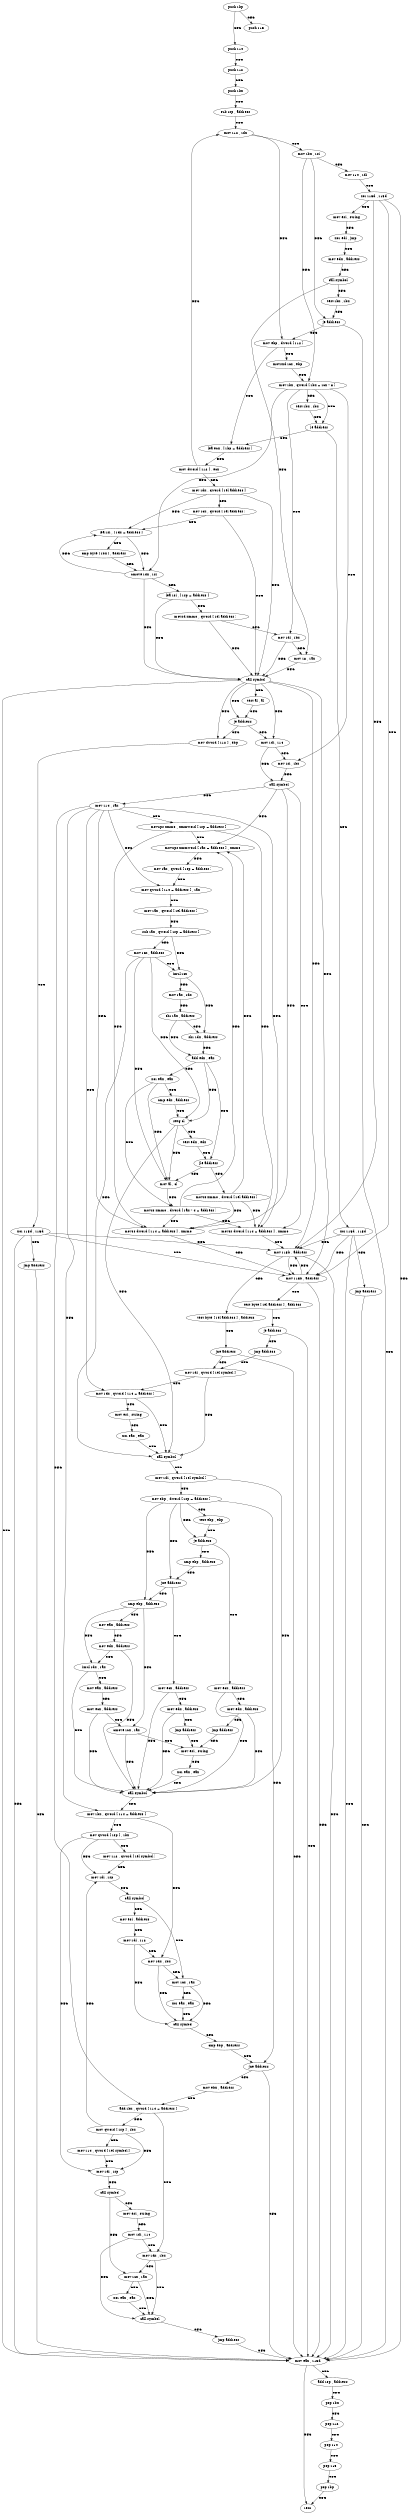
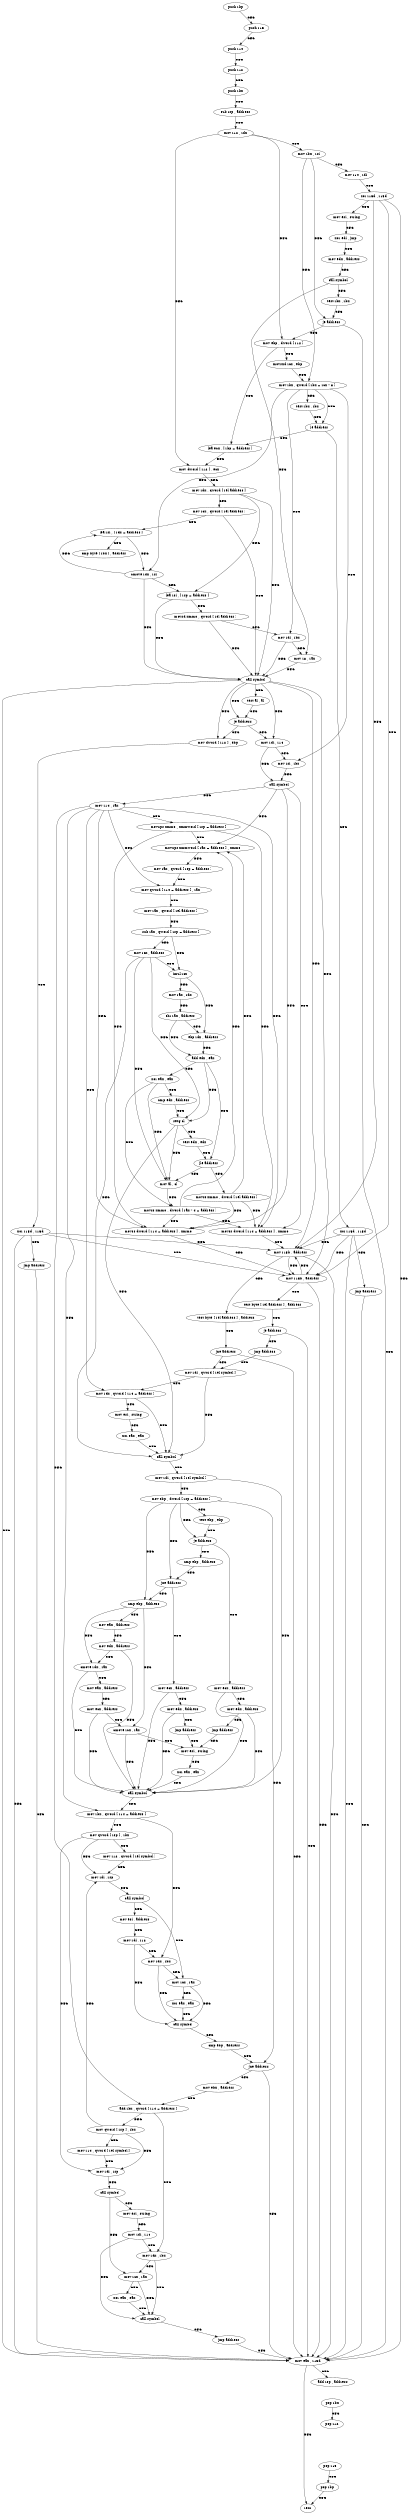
(234, 27) -> (247, 38)
(192, 293) -> (175, 286)
(168, 509) -> (248, 547)
(123, 564) -> none
(203, 1037) -> (203, 1037)
(94, 1667) -> (94, 1667)
(333, 2391) -> none
(331, 2445) -> none
